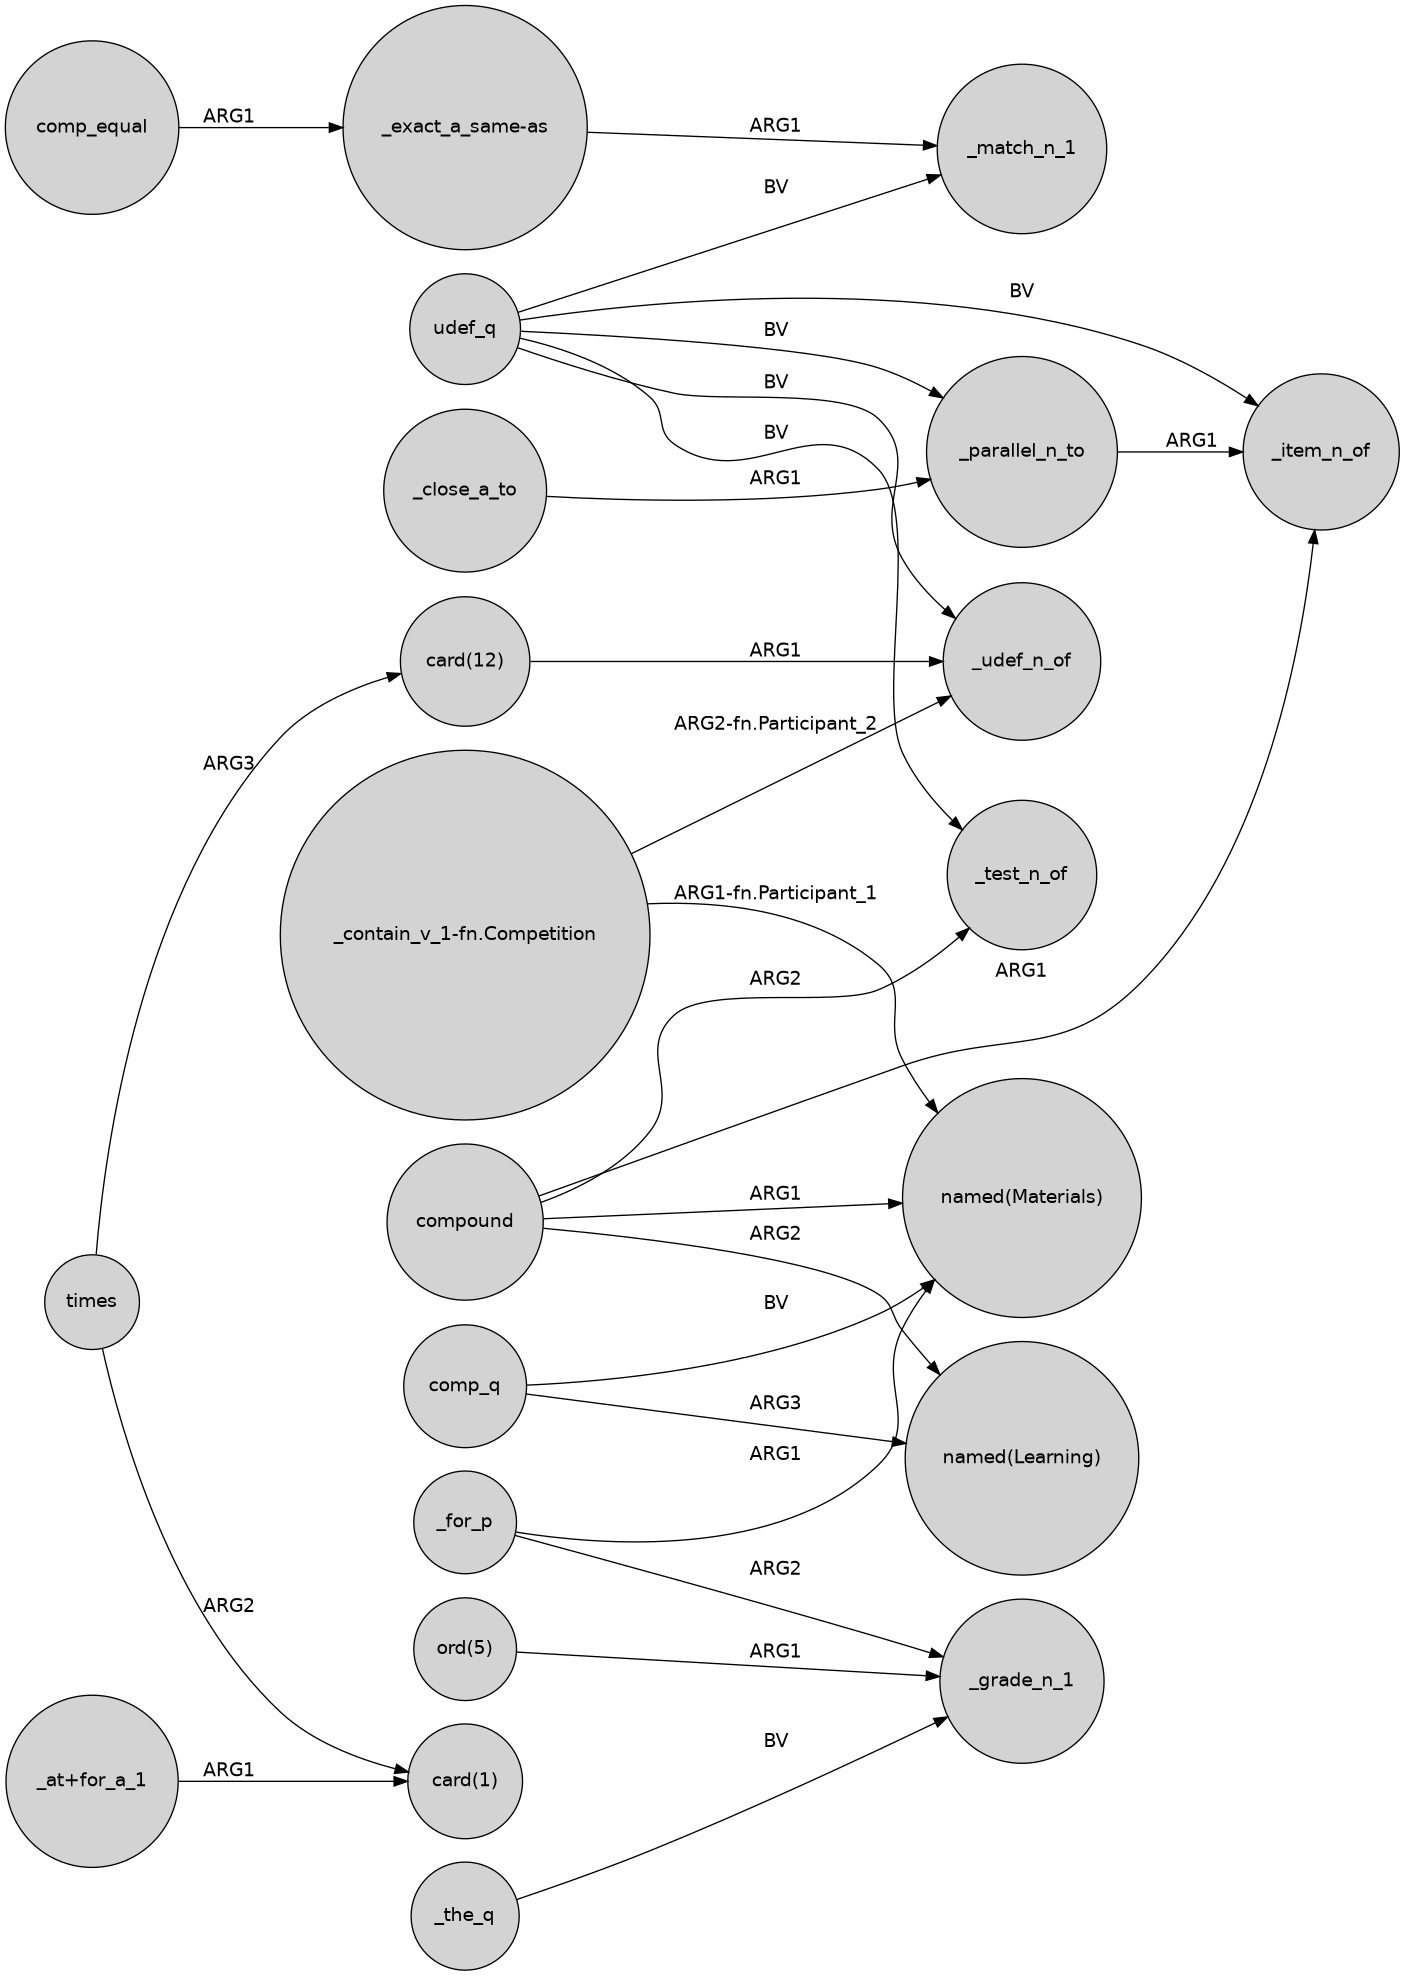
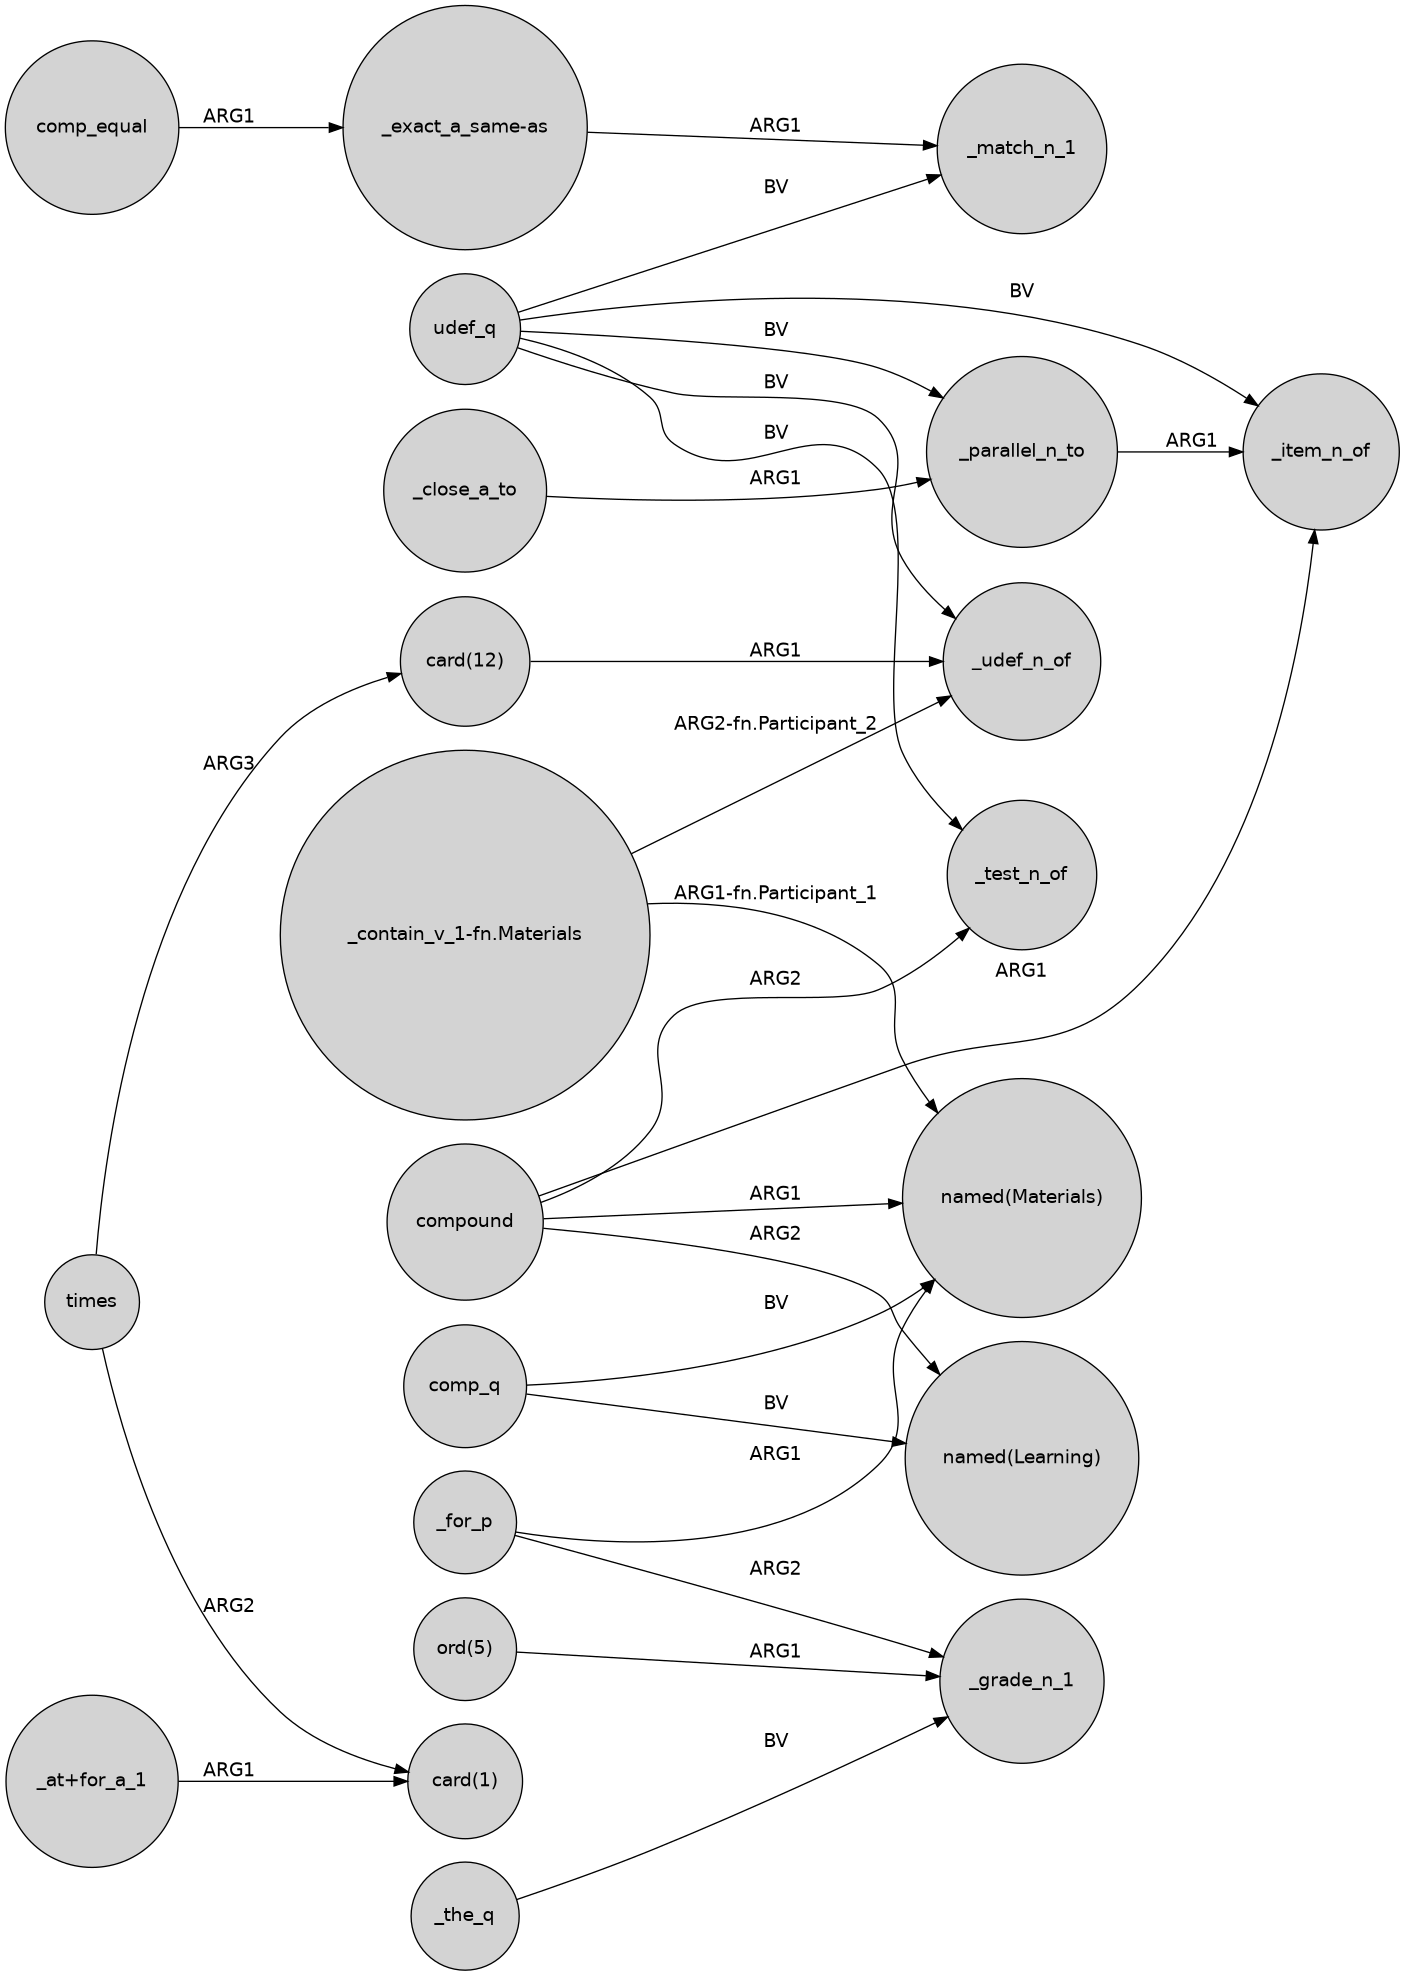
(465, 935) -> (465, 935)
(776, 1404) -> (776, 1404)
